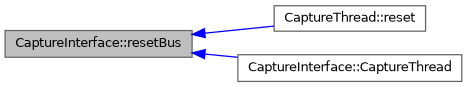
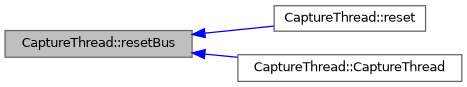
(99, 44) -> (99, 44)
(350, 68) -> (350, 68)
